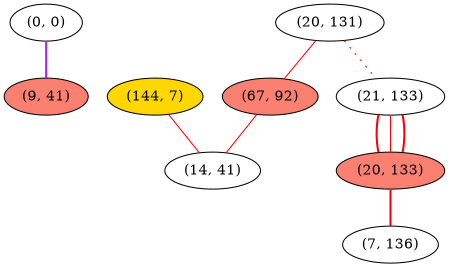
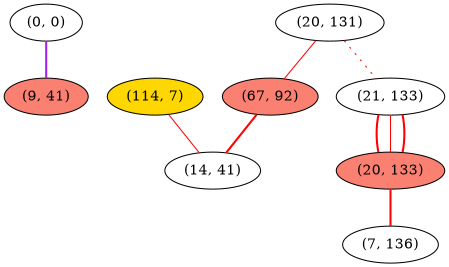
(155, 97) -> (155, 97)
(241, 134) -> (241, 134)
